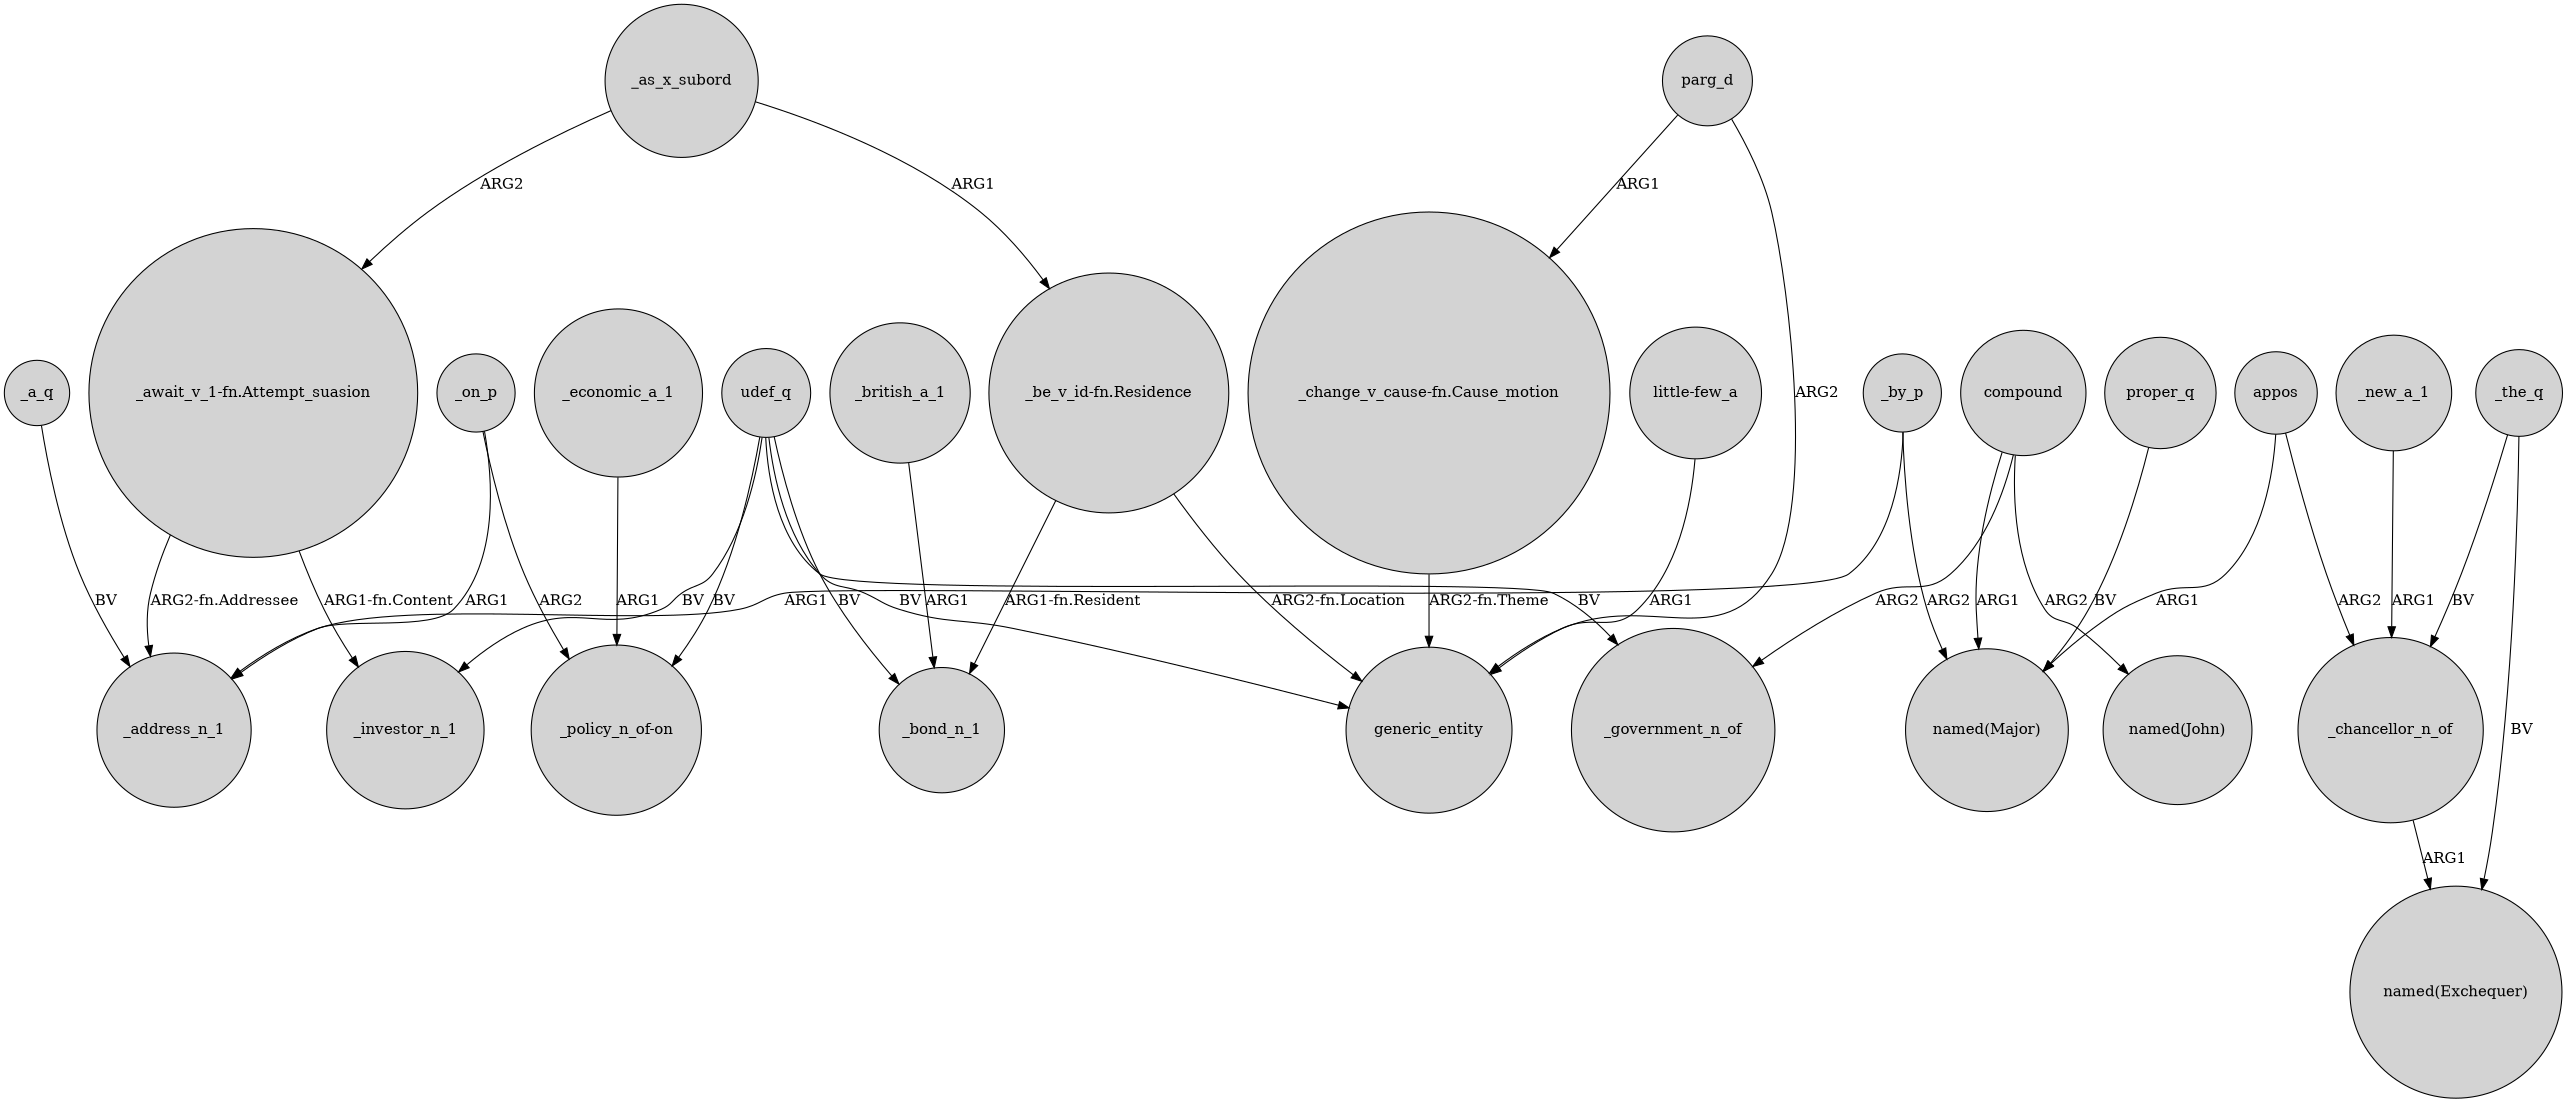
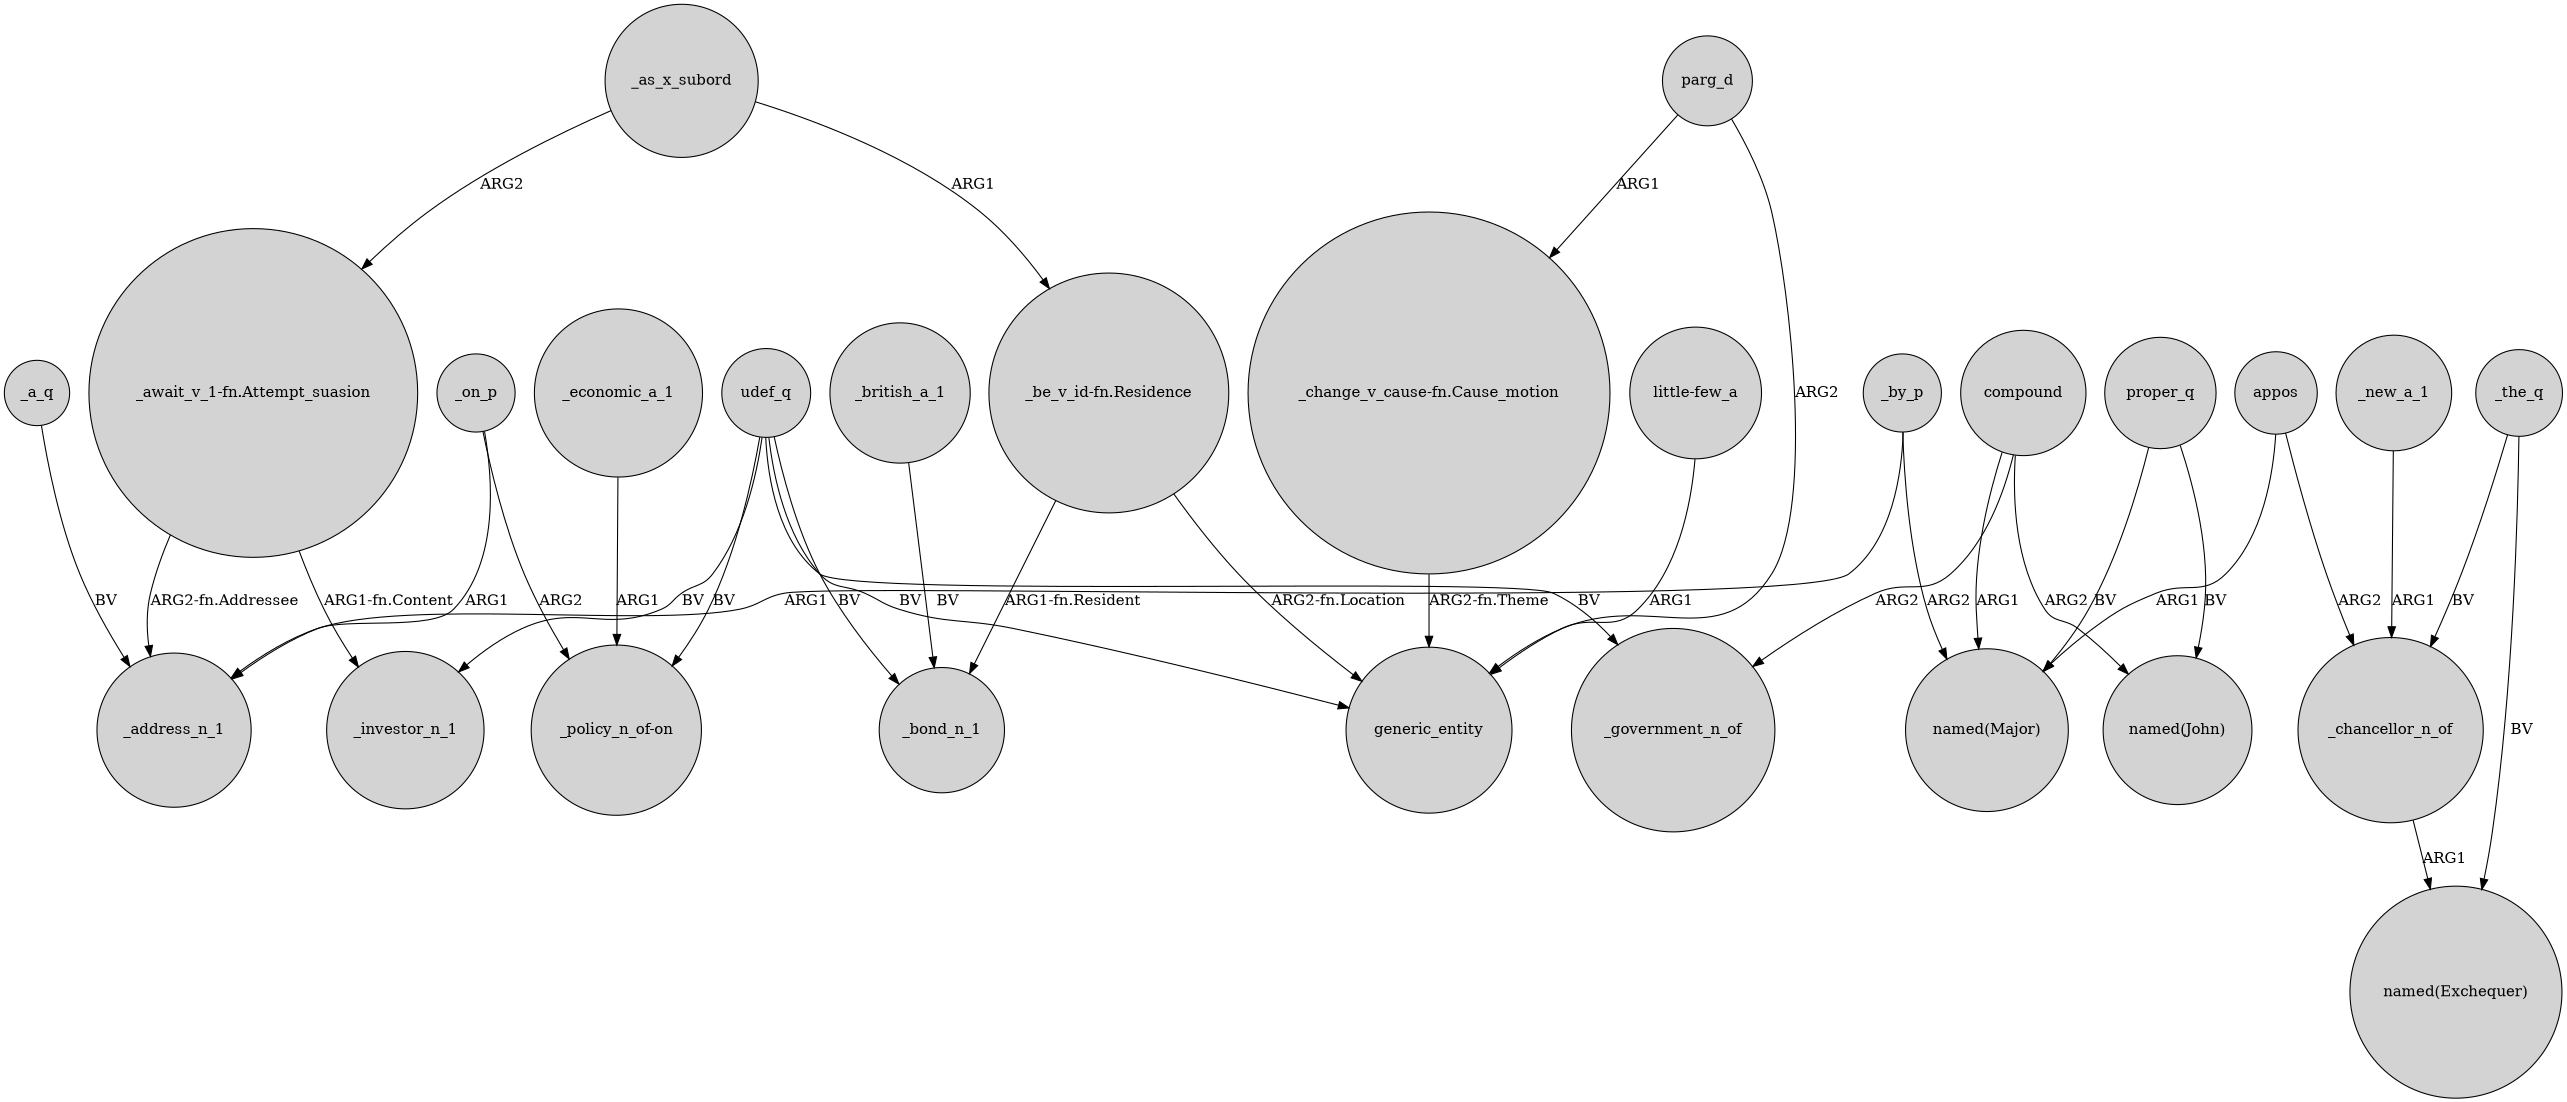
none -> (2203, 545)
(948, 601) -> (948, 601)
